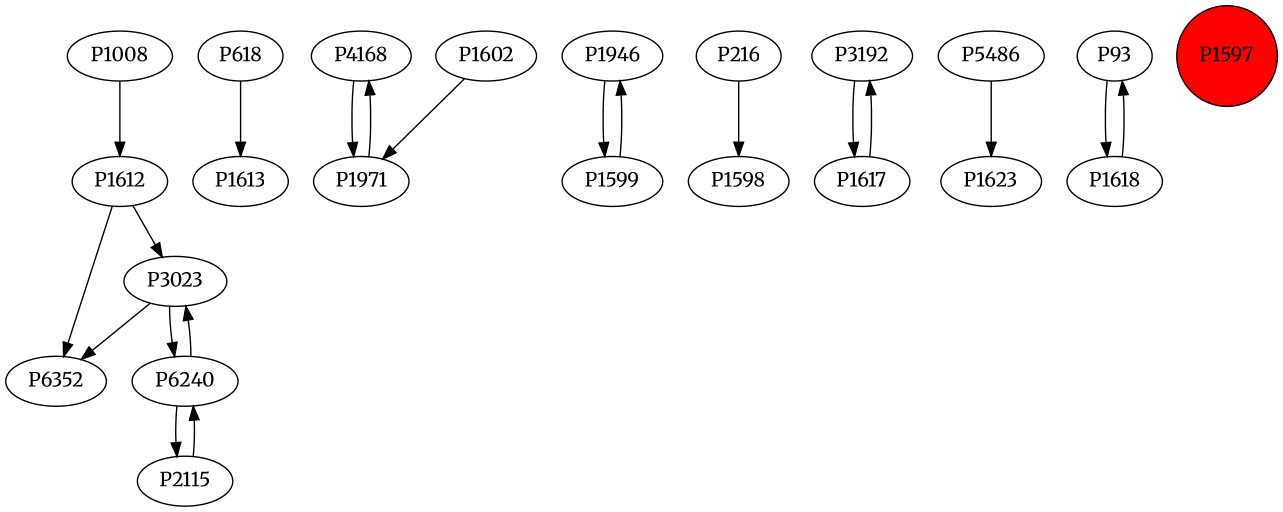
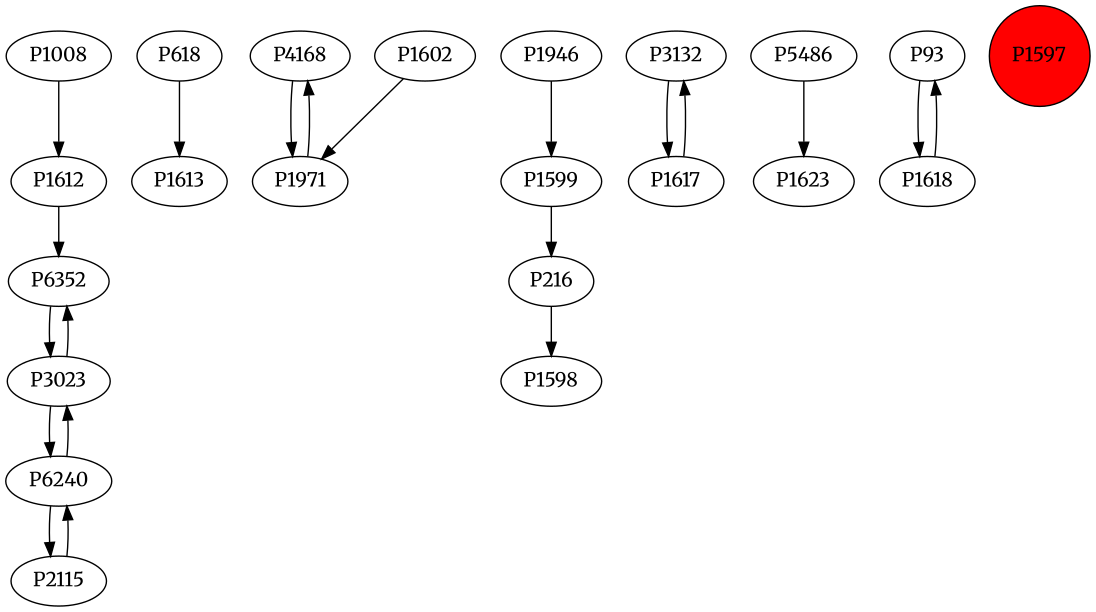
(862, 56) -> (676, 56)
(622, 126) -> (551, 225)
(144, 225) -> (49, 324)
